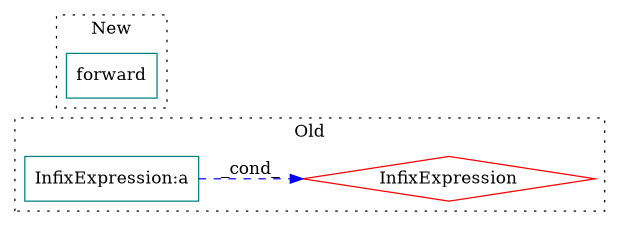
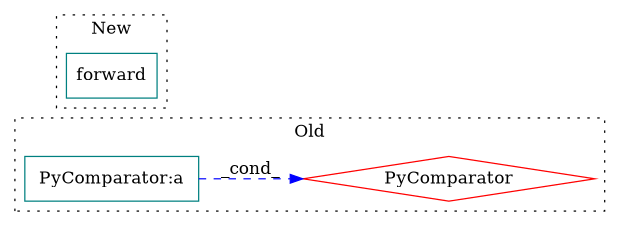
(112, 179) -> (112, 179)
(449, 179) -> (449, 179)
